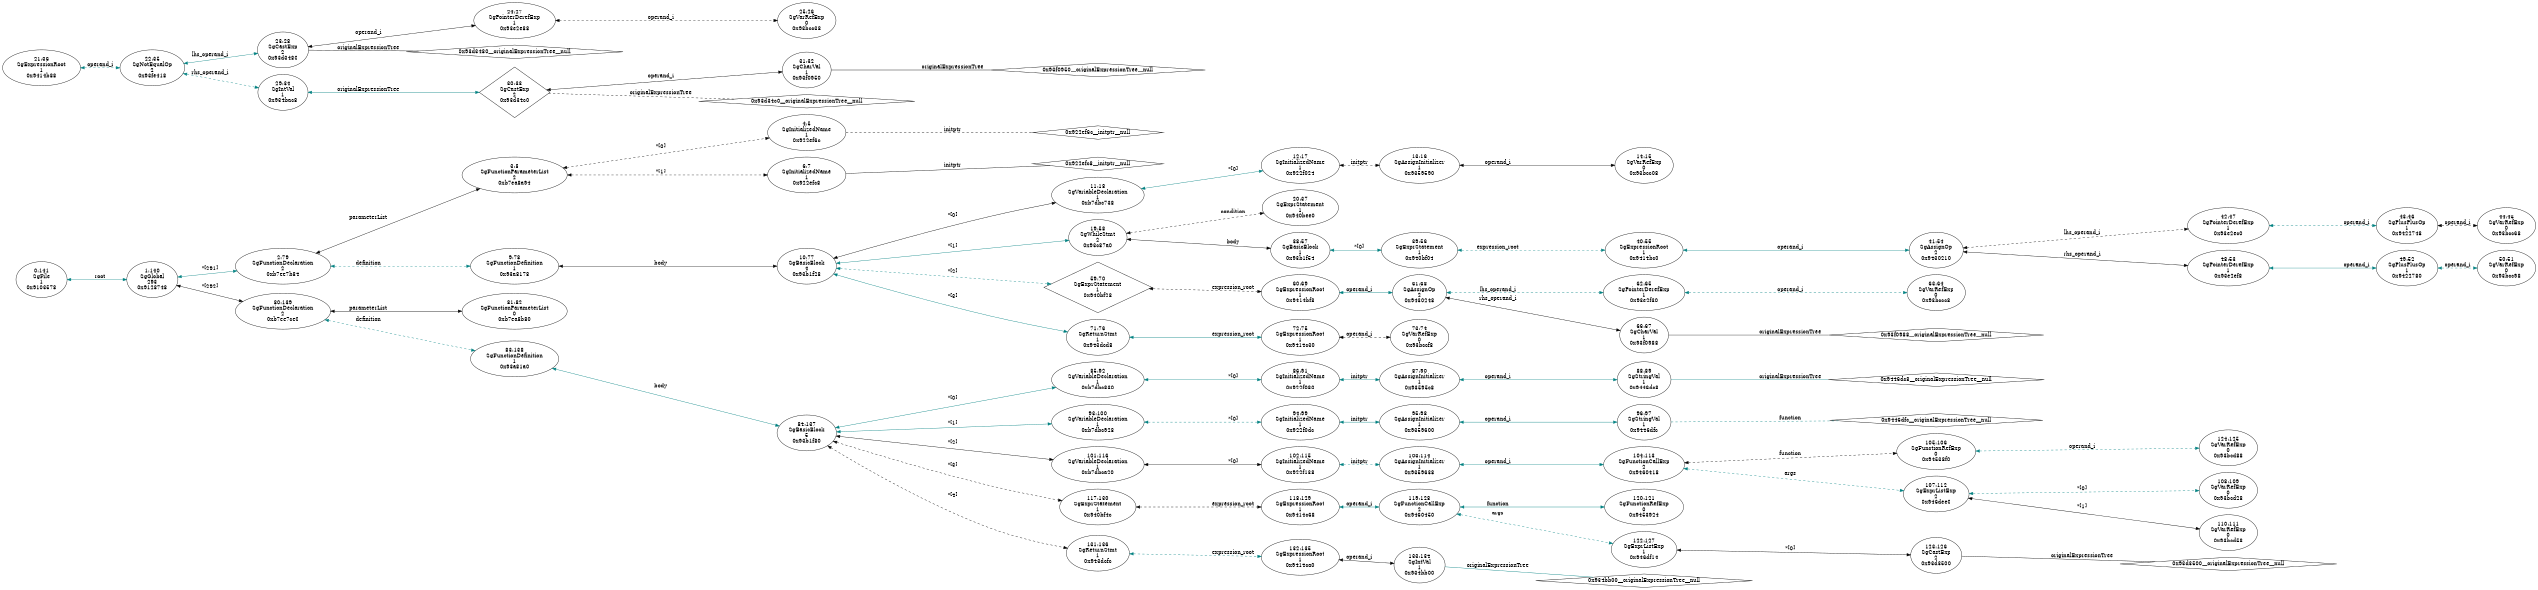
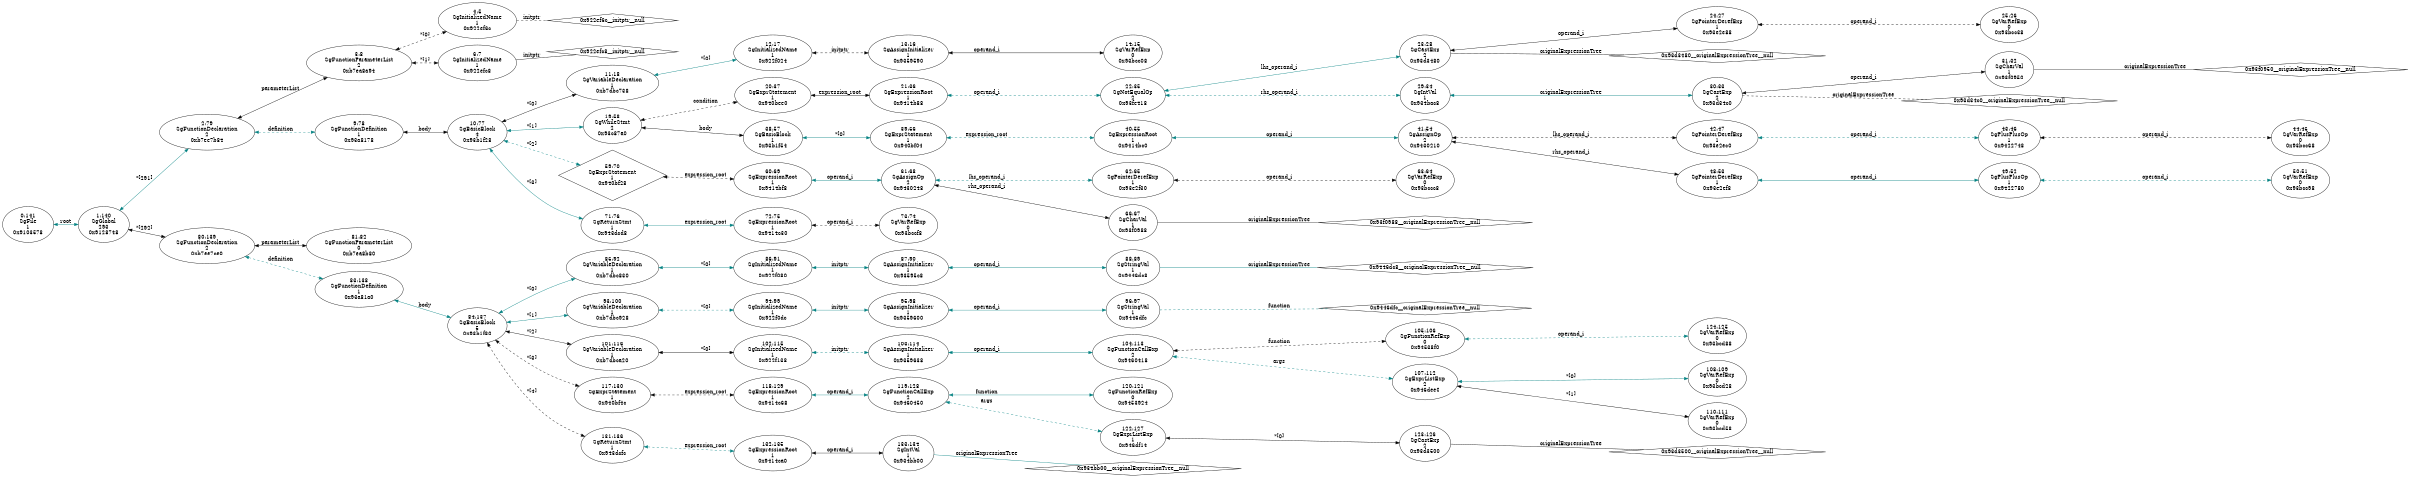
(515, 92) -> (1717, 95)
none -> (840, 95)
(1796, 293) -> (1285, 180)
(2084, 492) -> (1573, 380)
